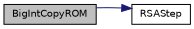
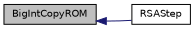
(109, 8) -> (119, 21)
